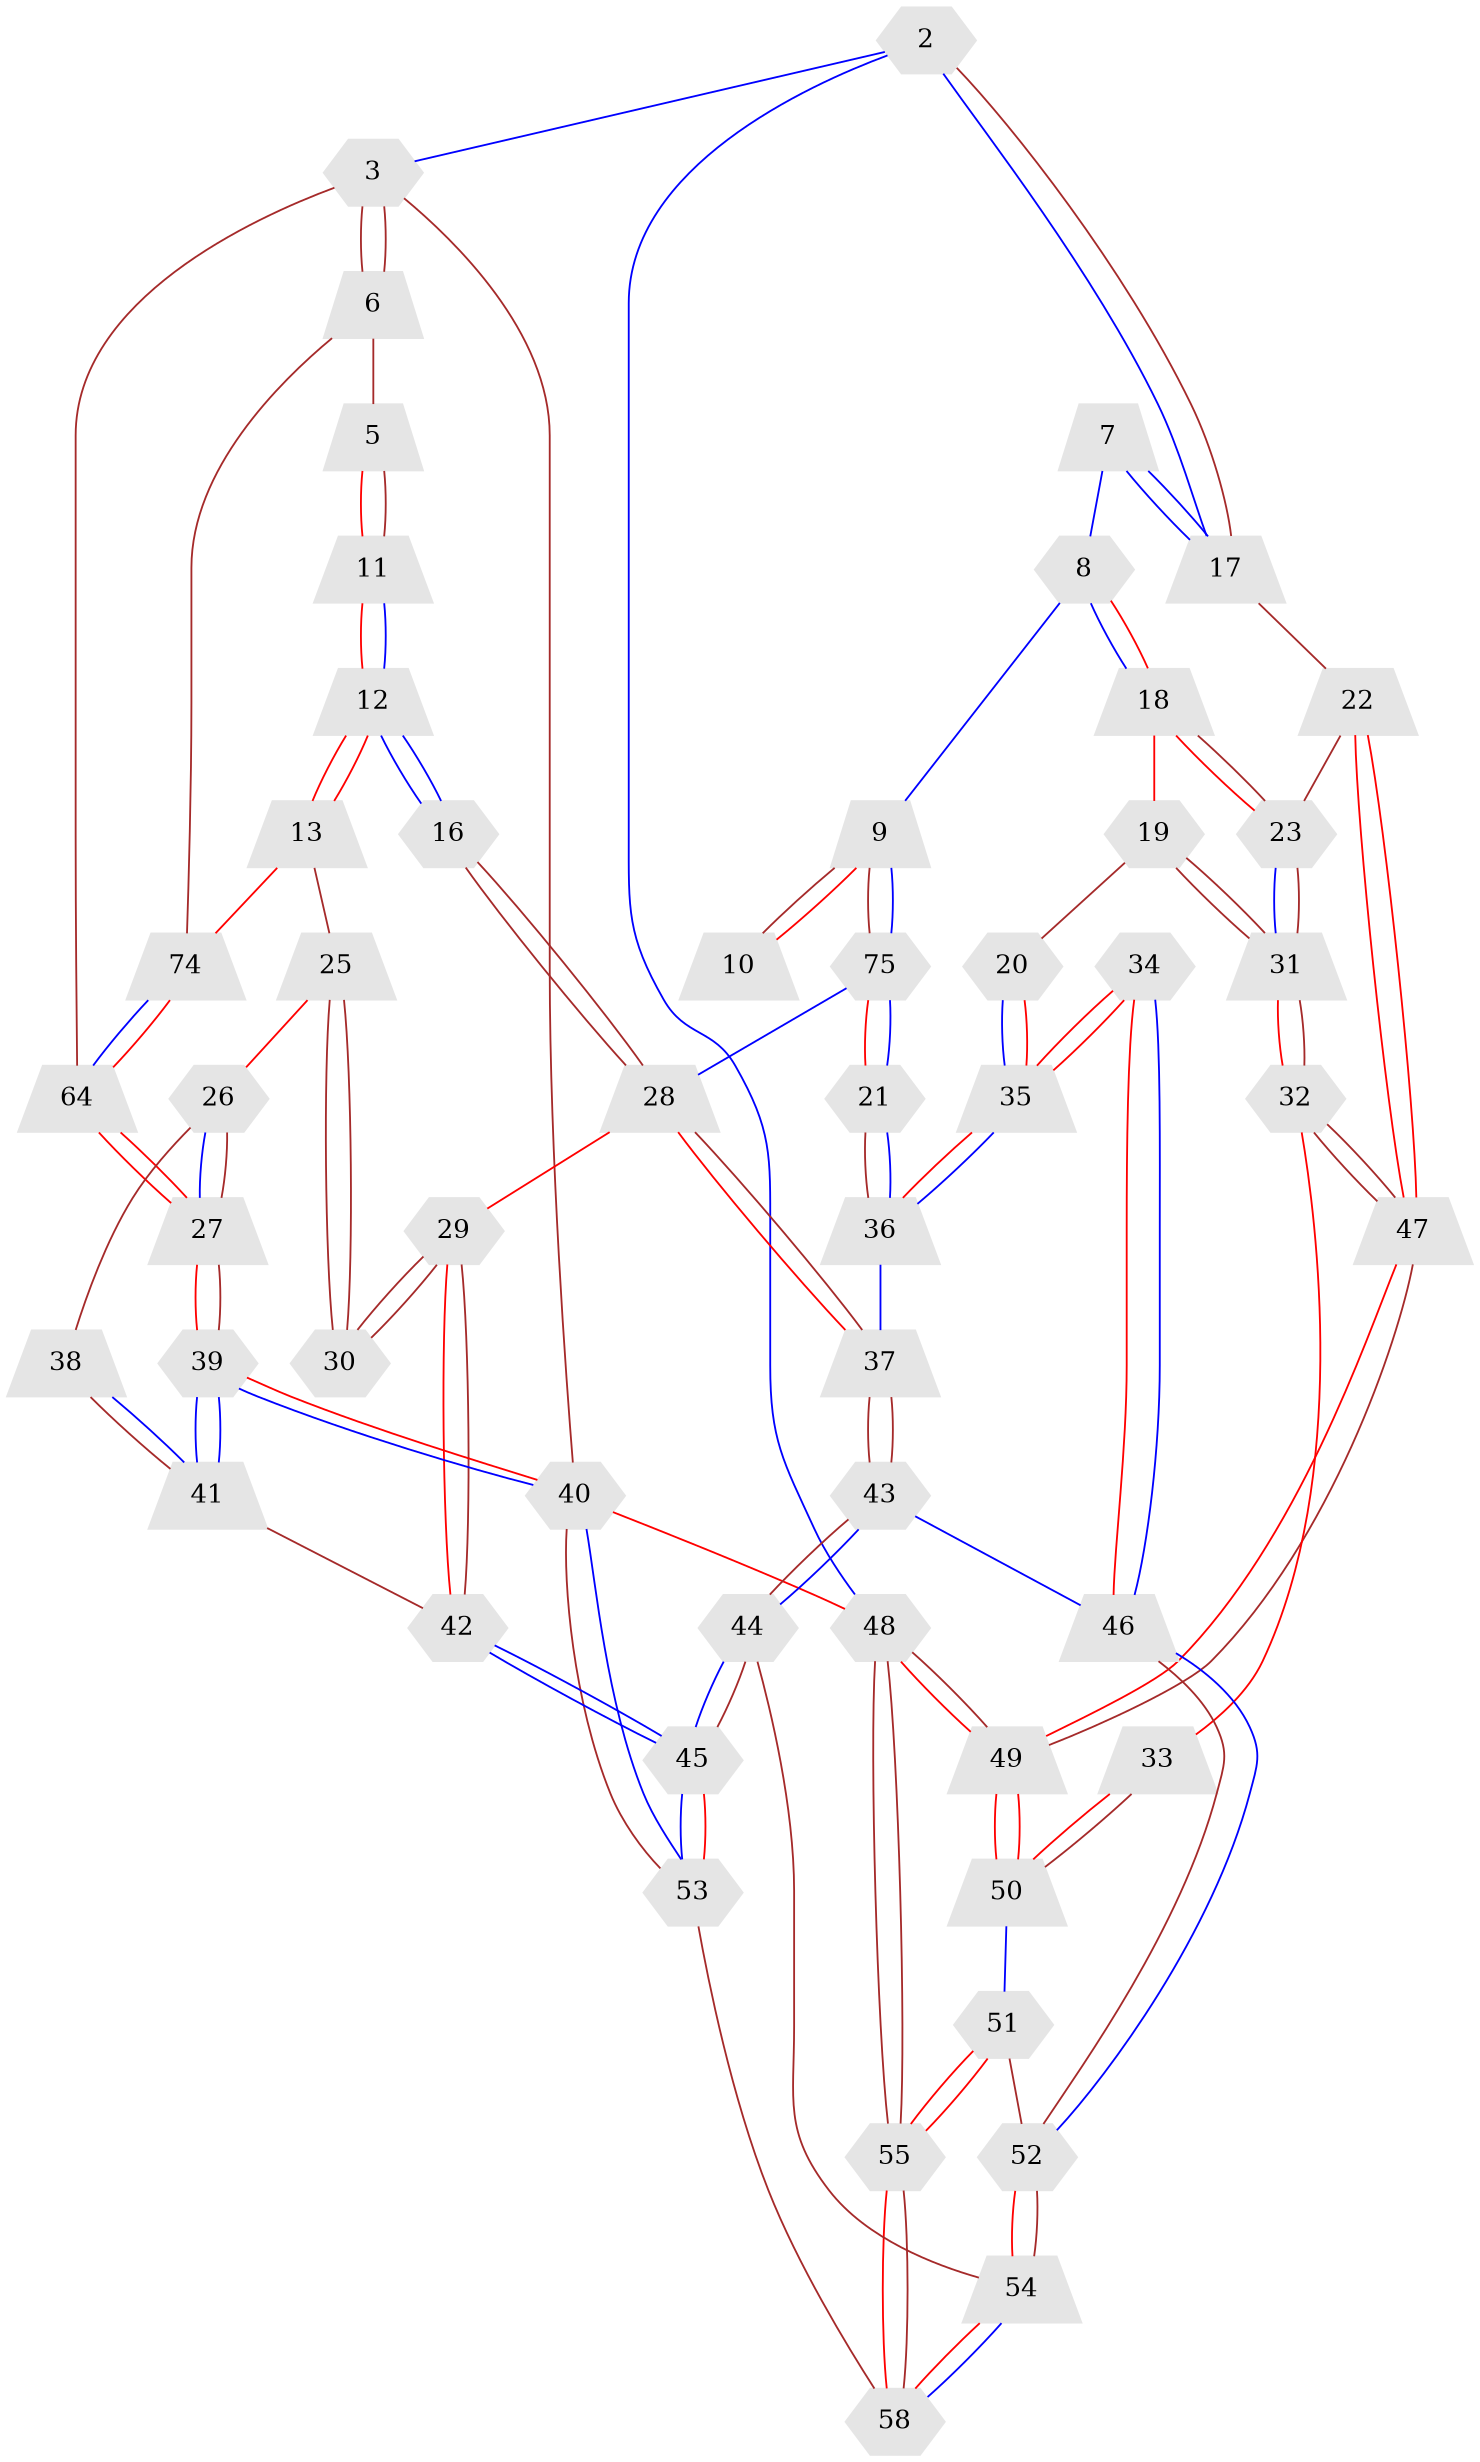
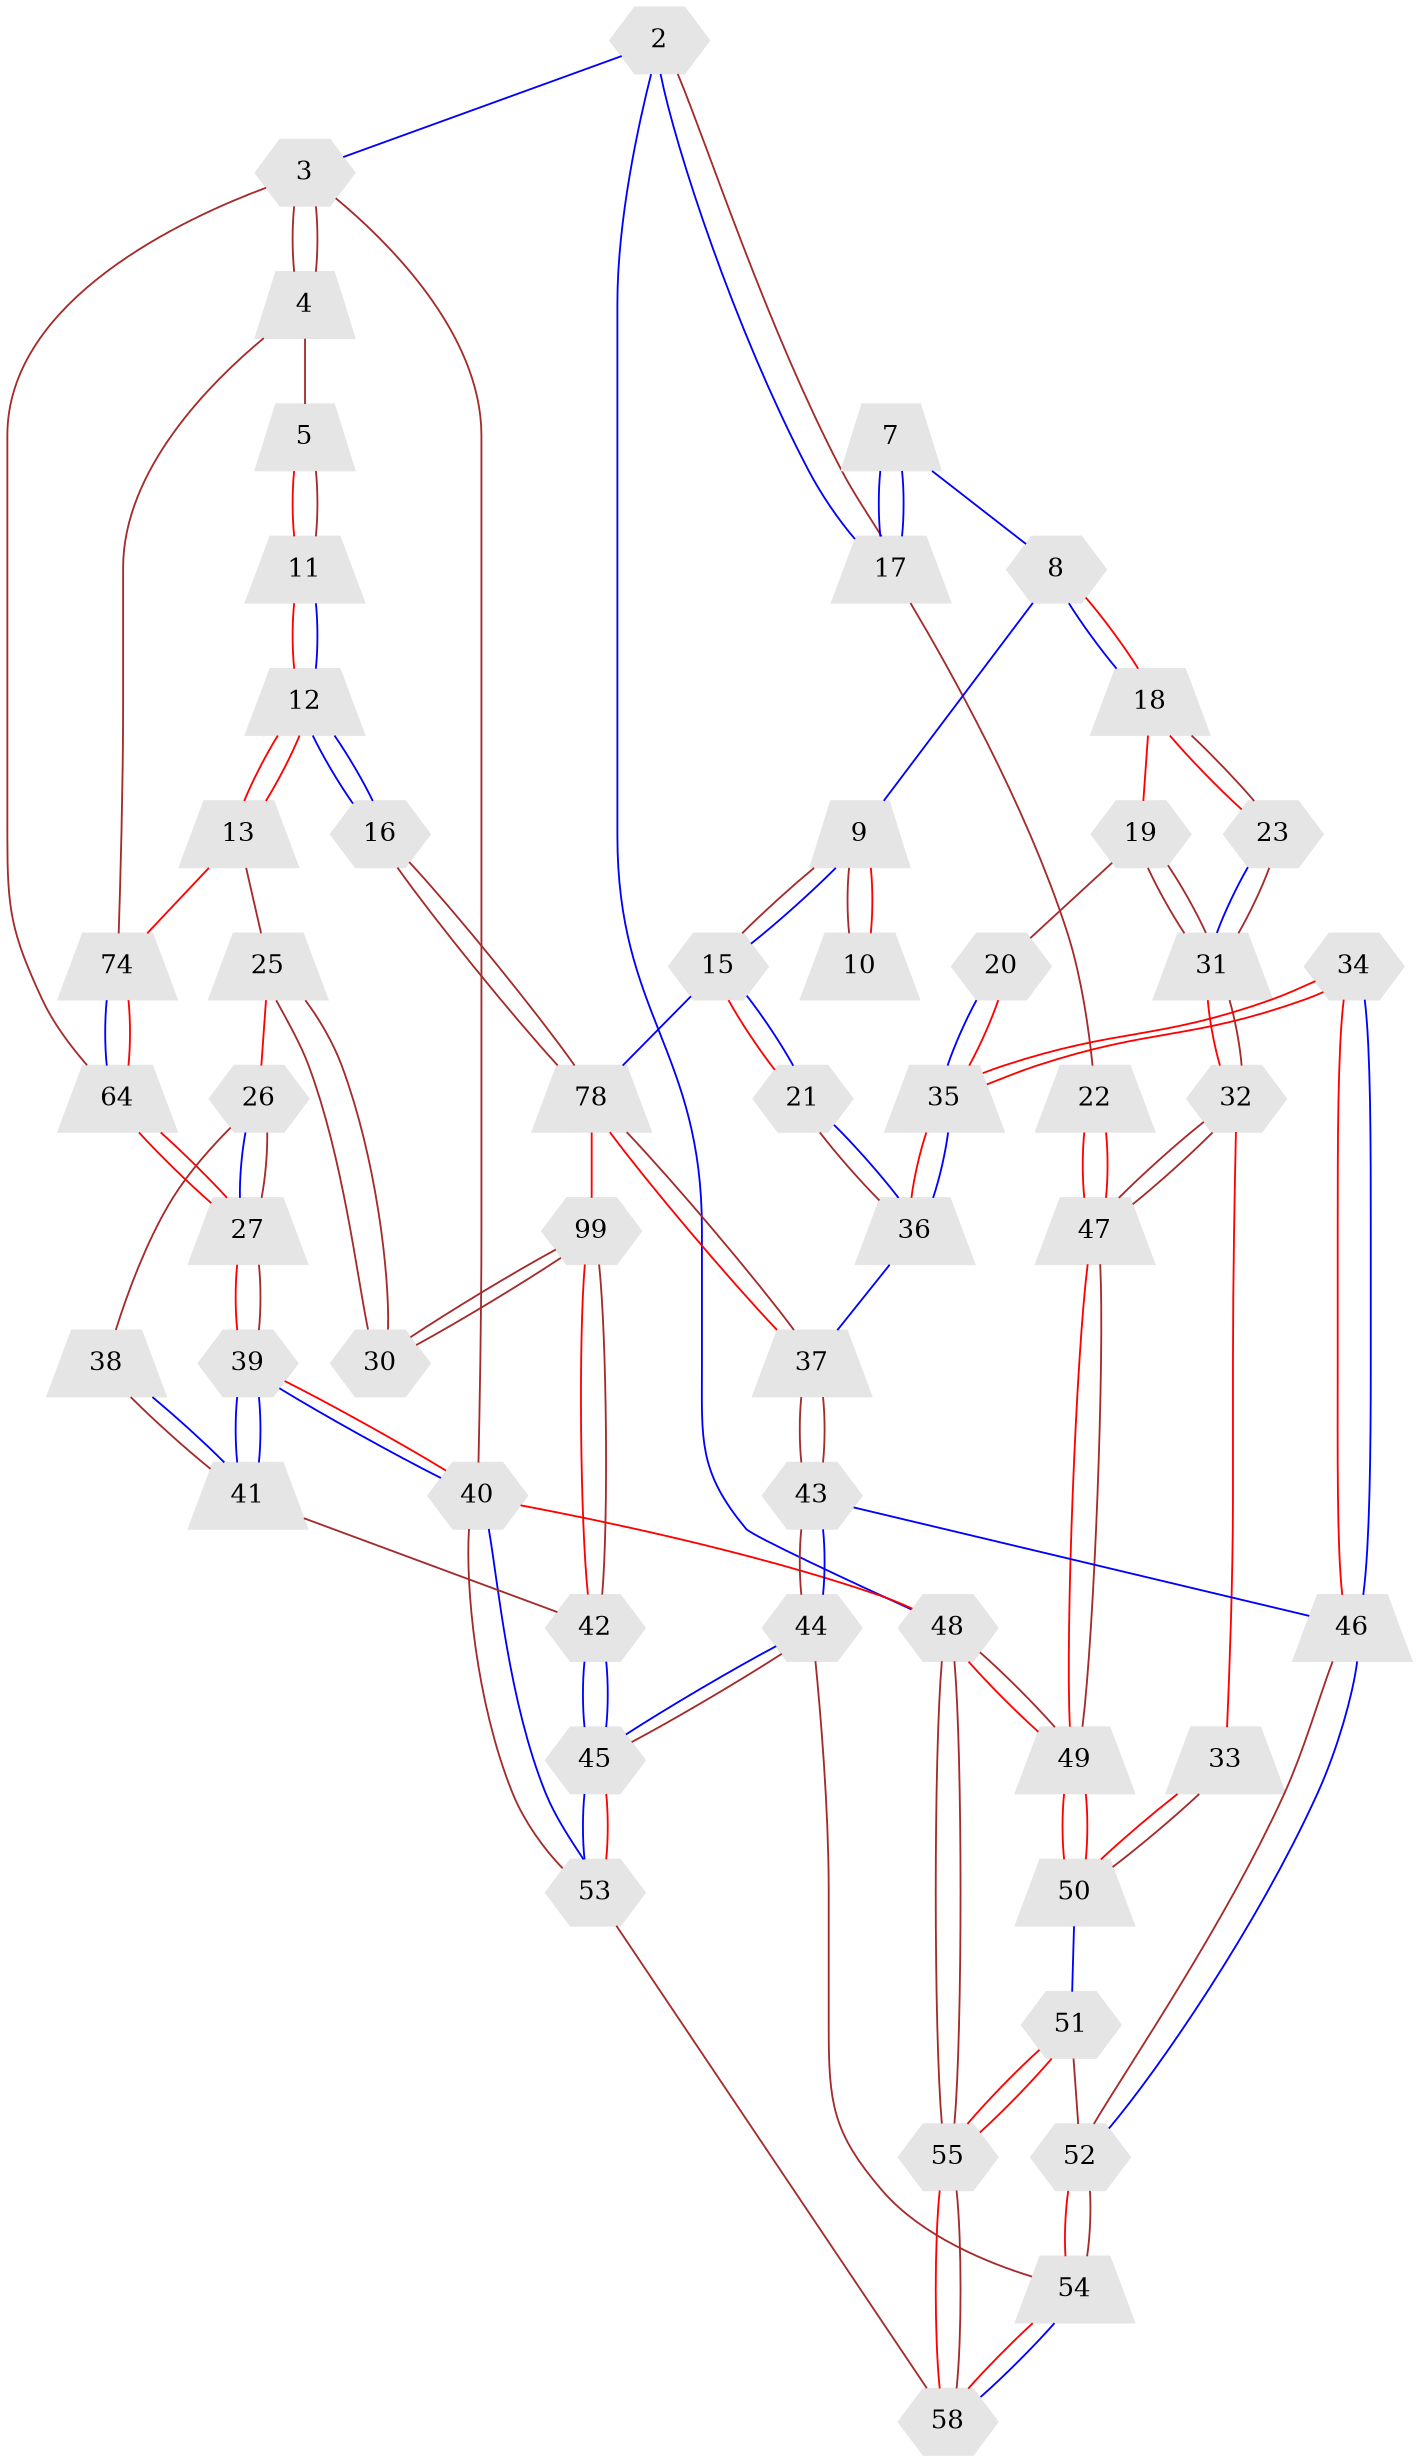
(373, 305) -> (305, 305)
(1322, 768) -> none
(880, 967) -> (718, 967)
(660, 1099) -> (592, 1099)
(454, 1231) -> (592, 1231)
